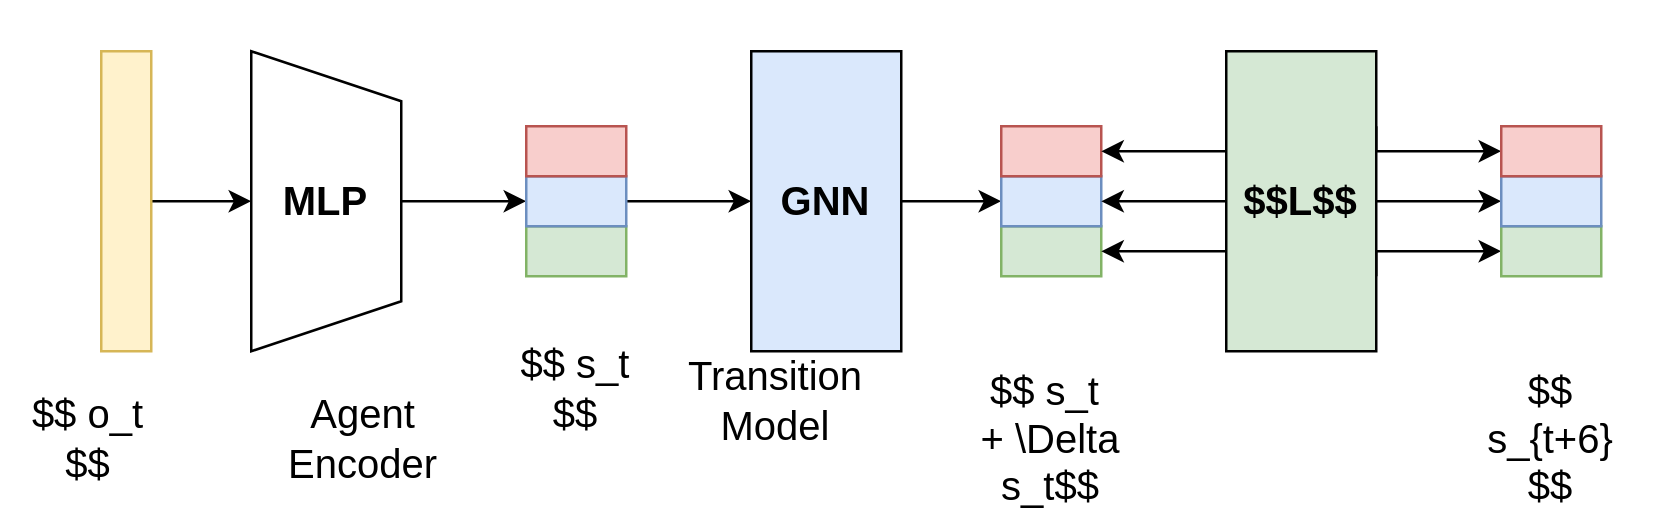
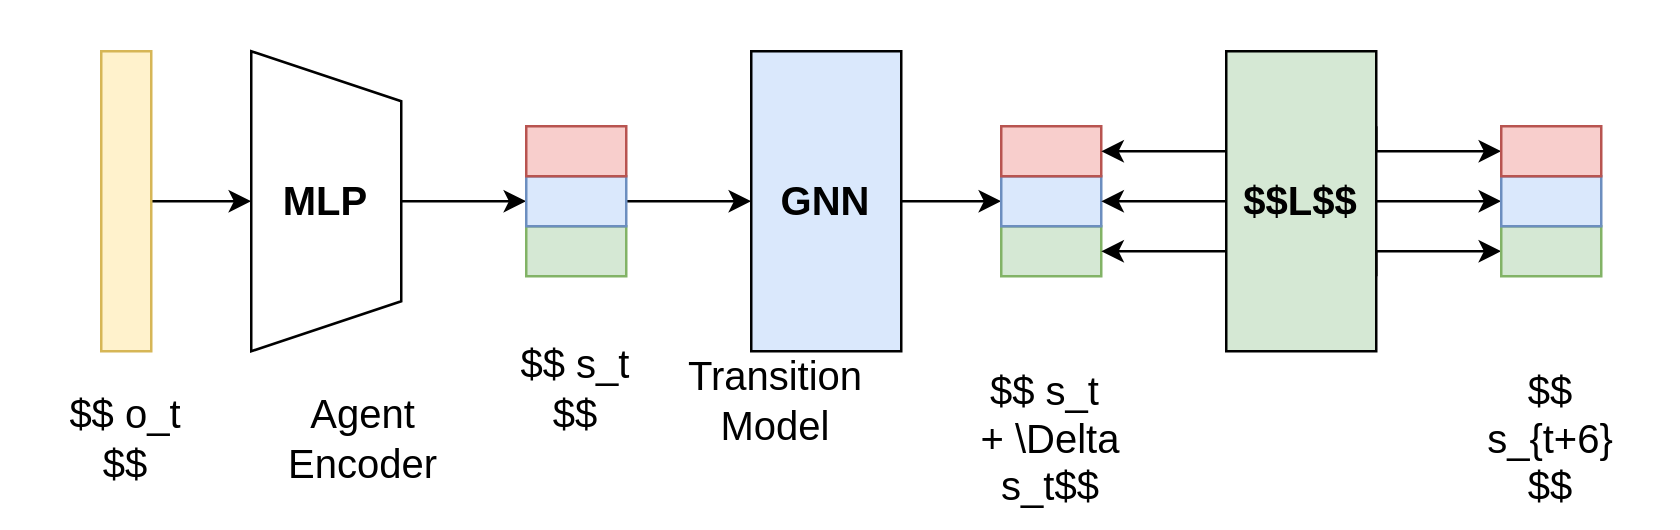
(89, 439) -> (126, 439)
